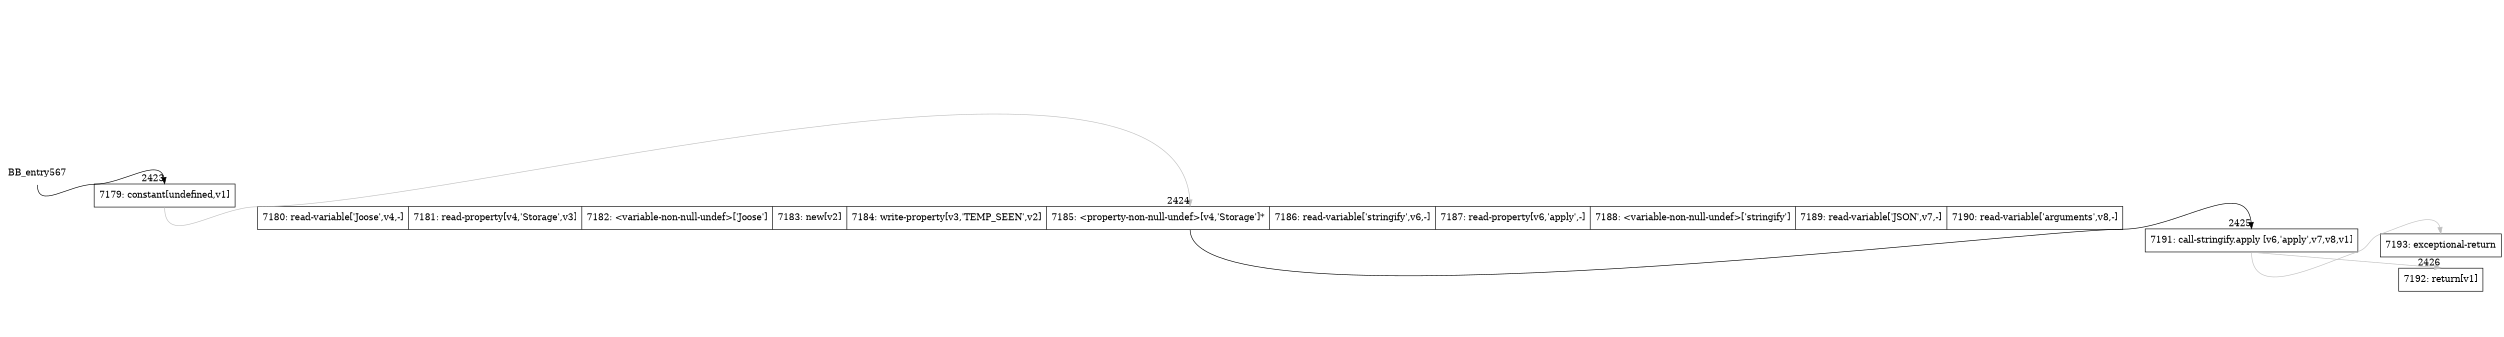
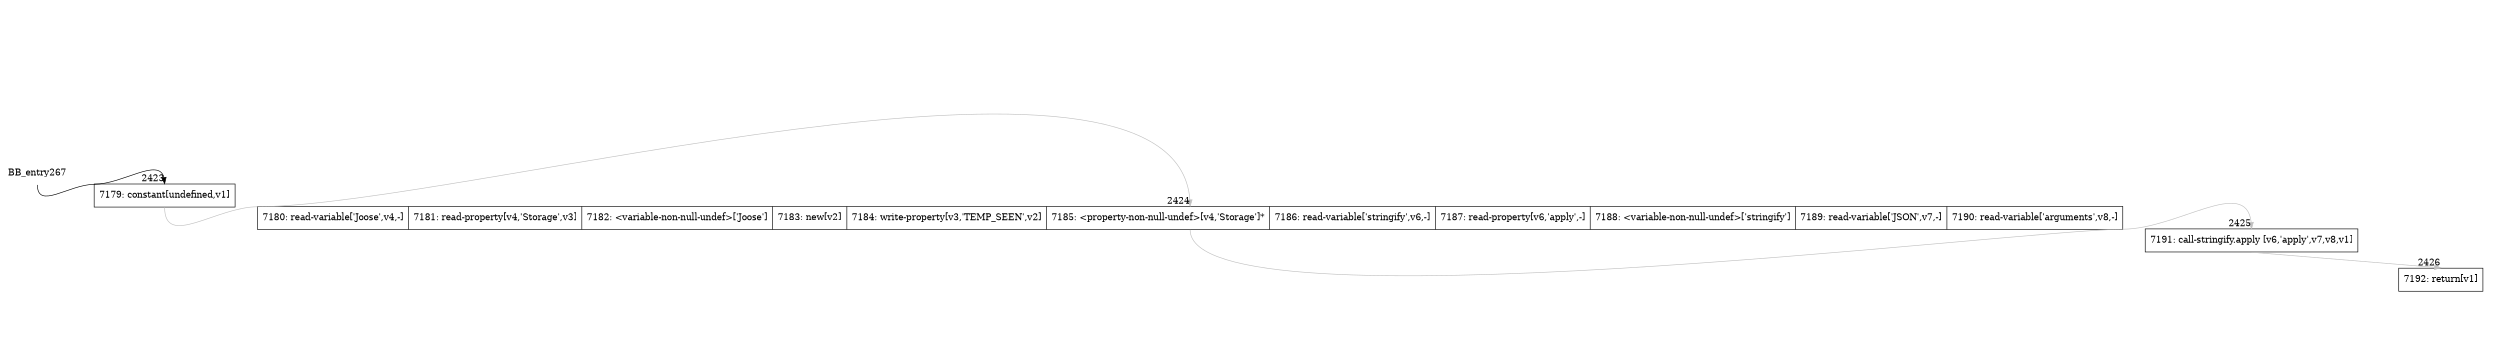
(37, 173) -> (37, 173)
(2441, 245) -> none
(1722, 261) -> (1722, 261)
